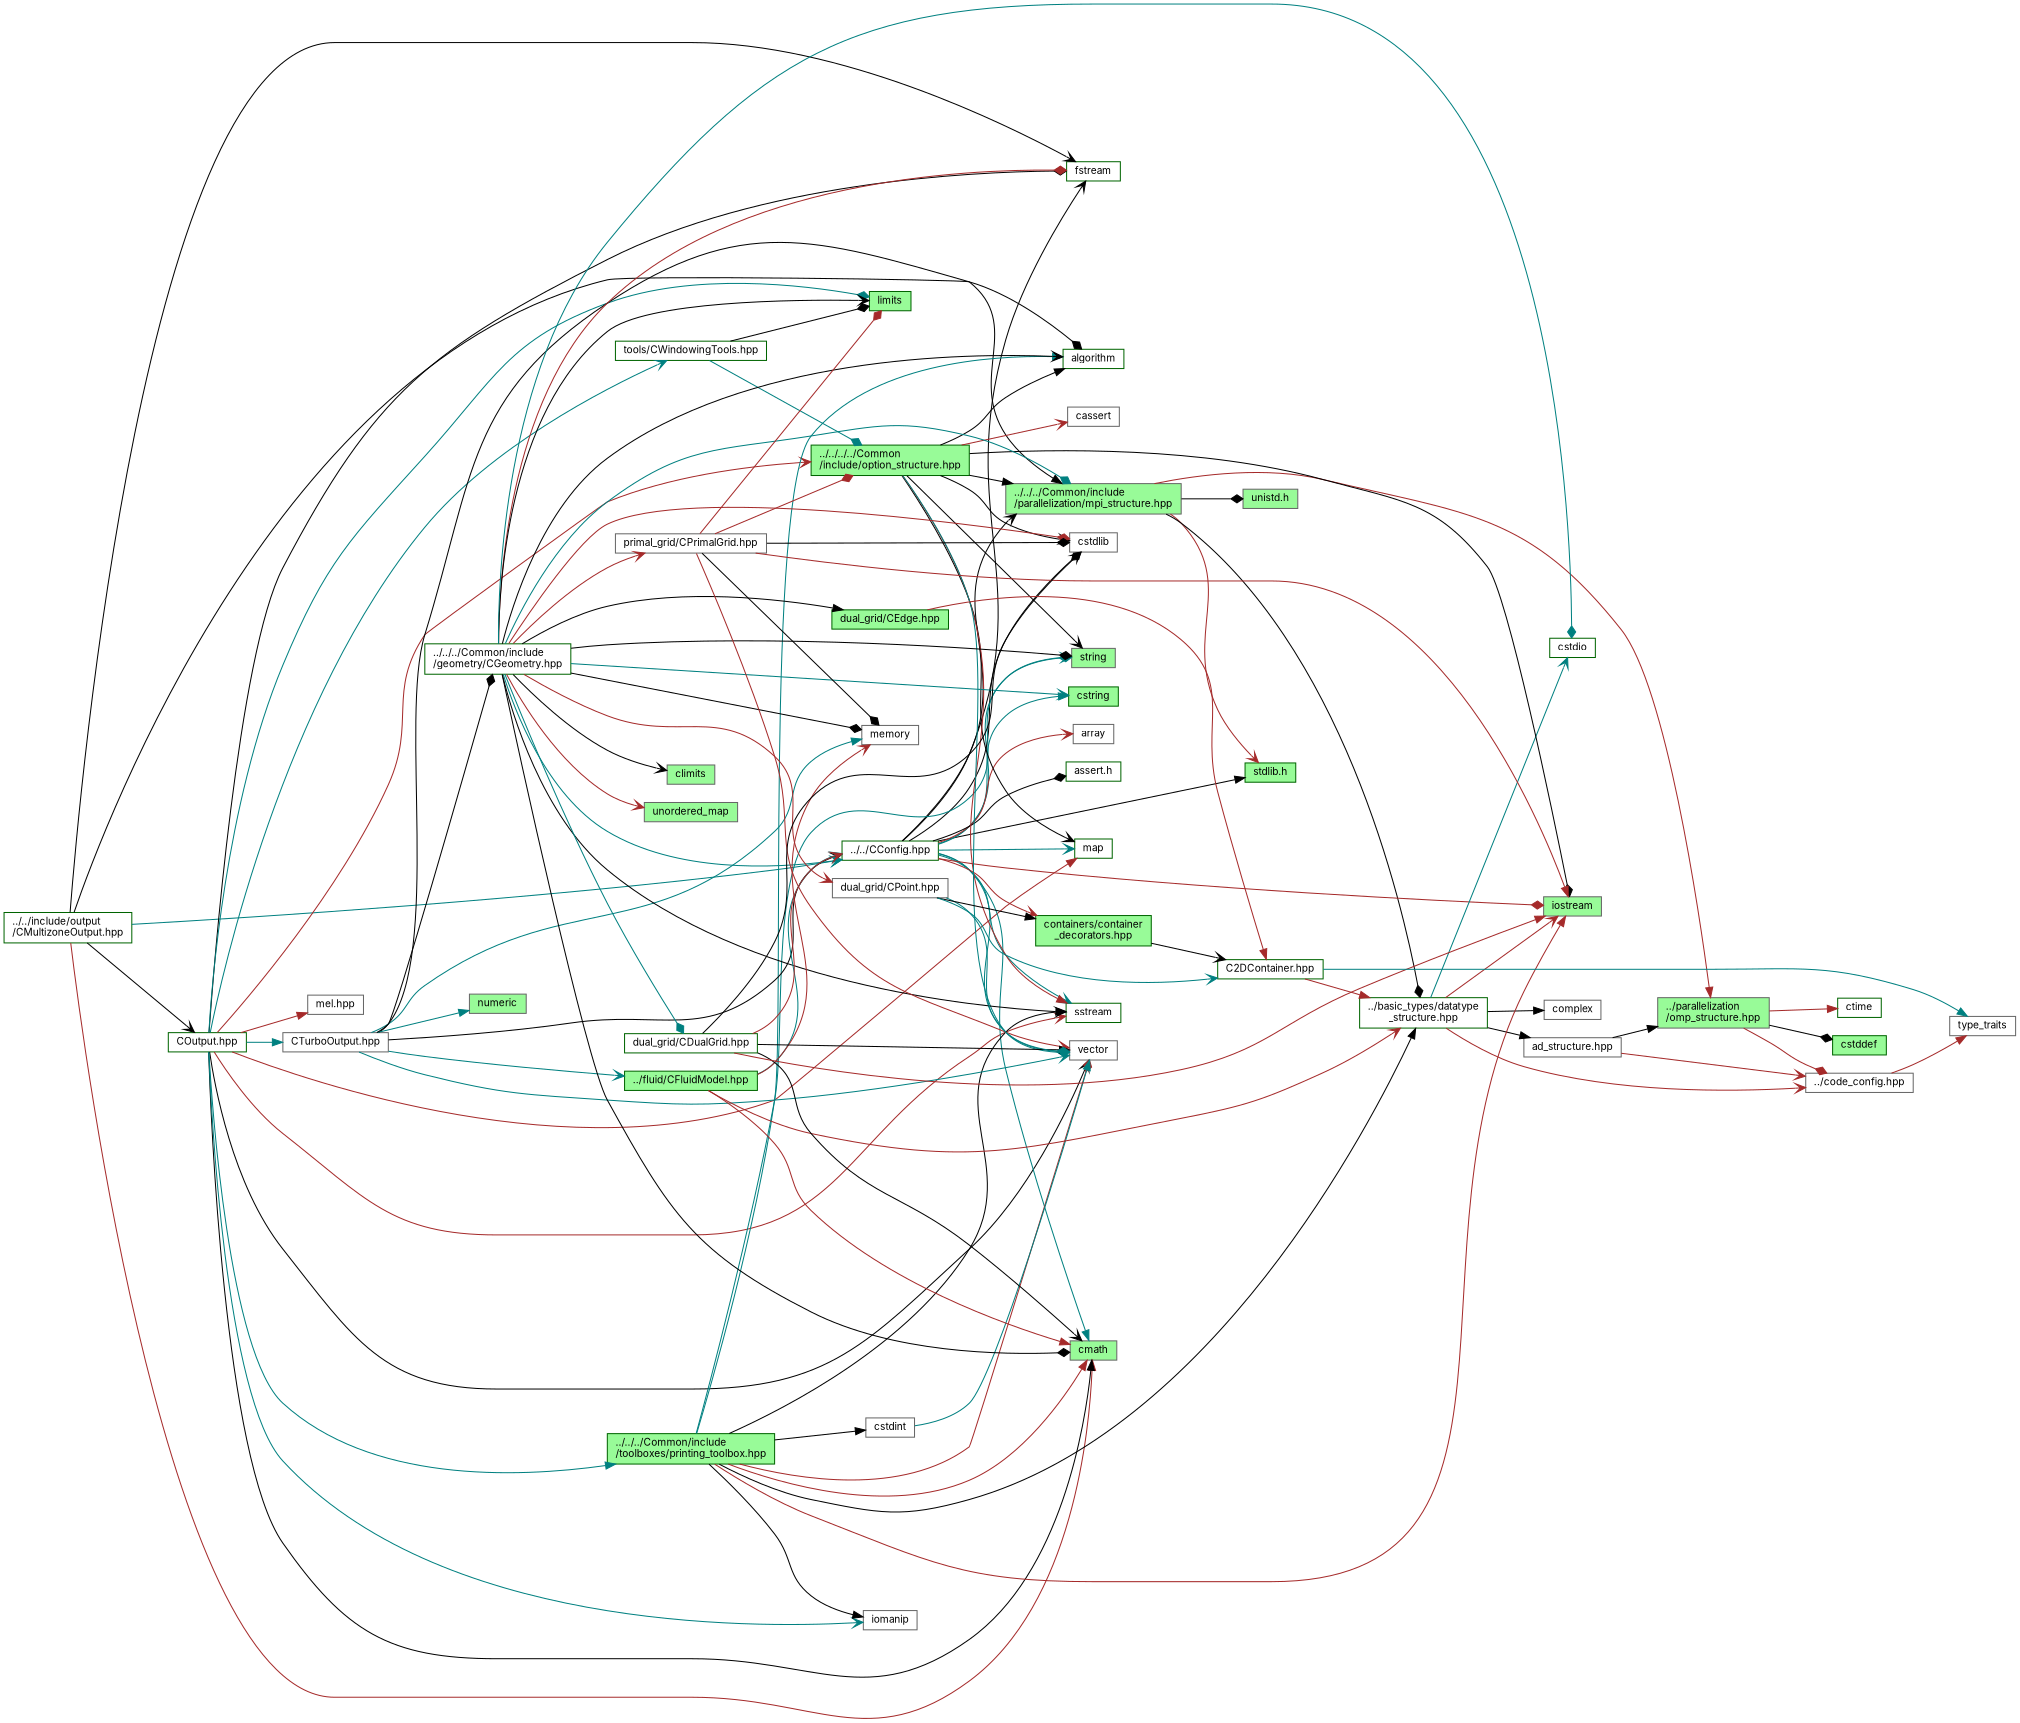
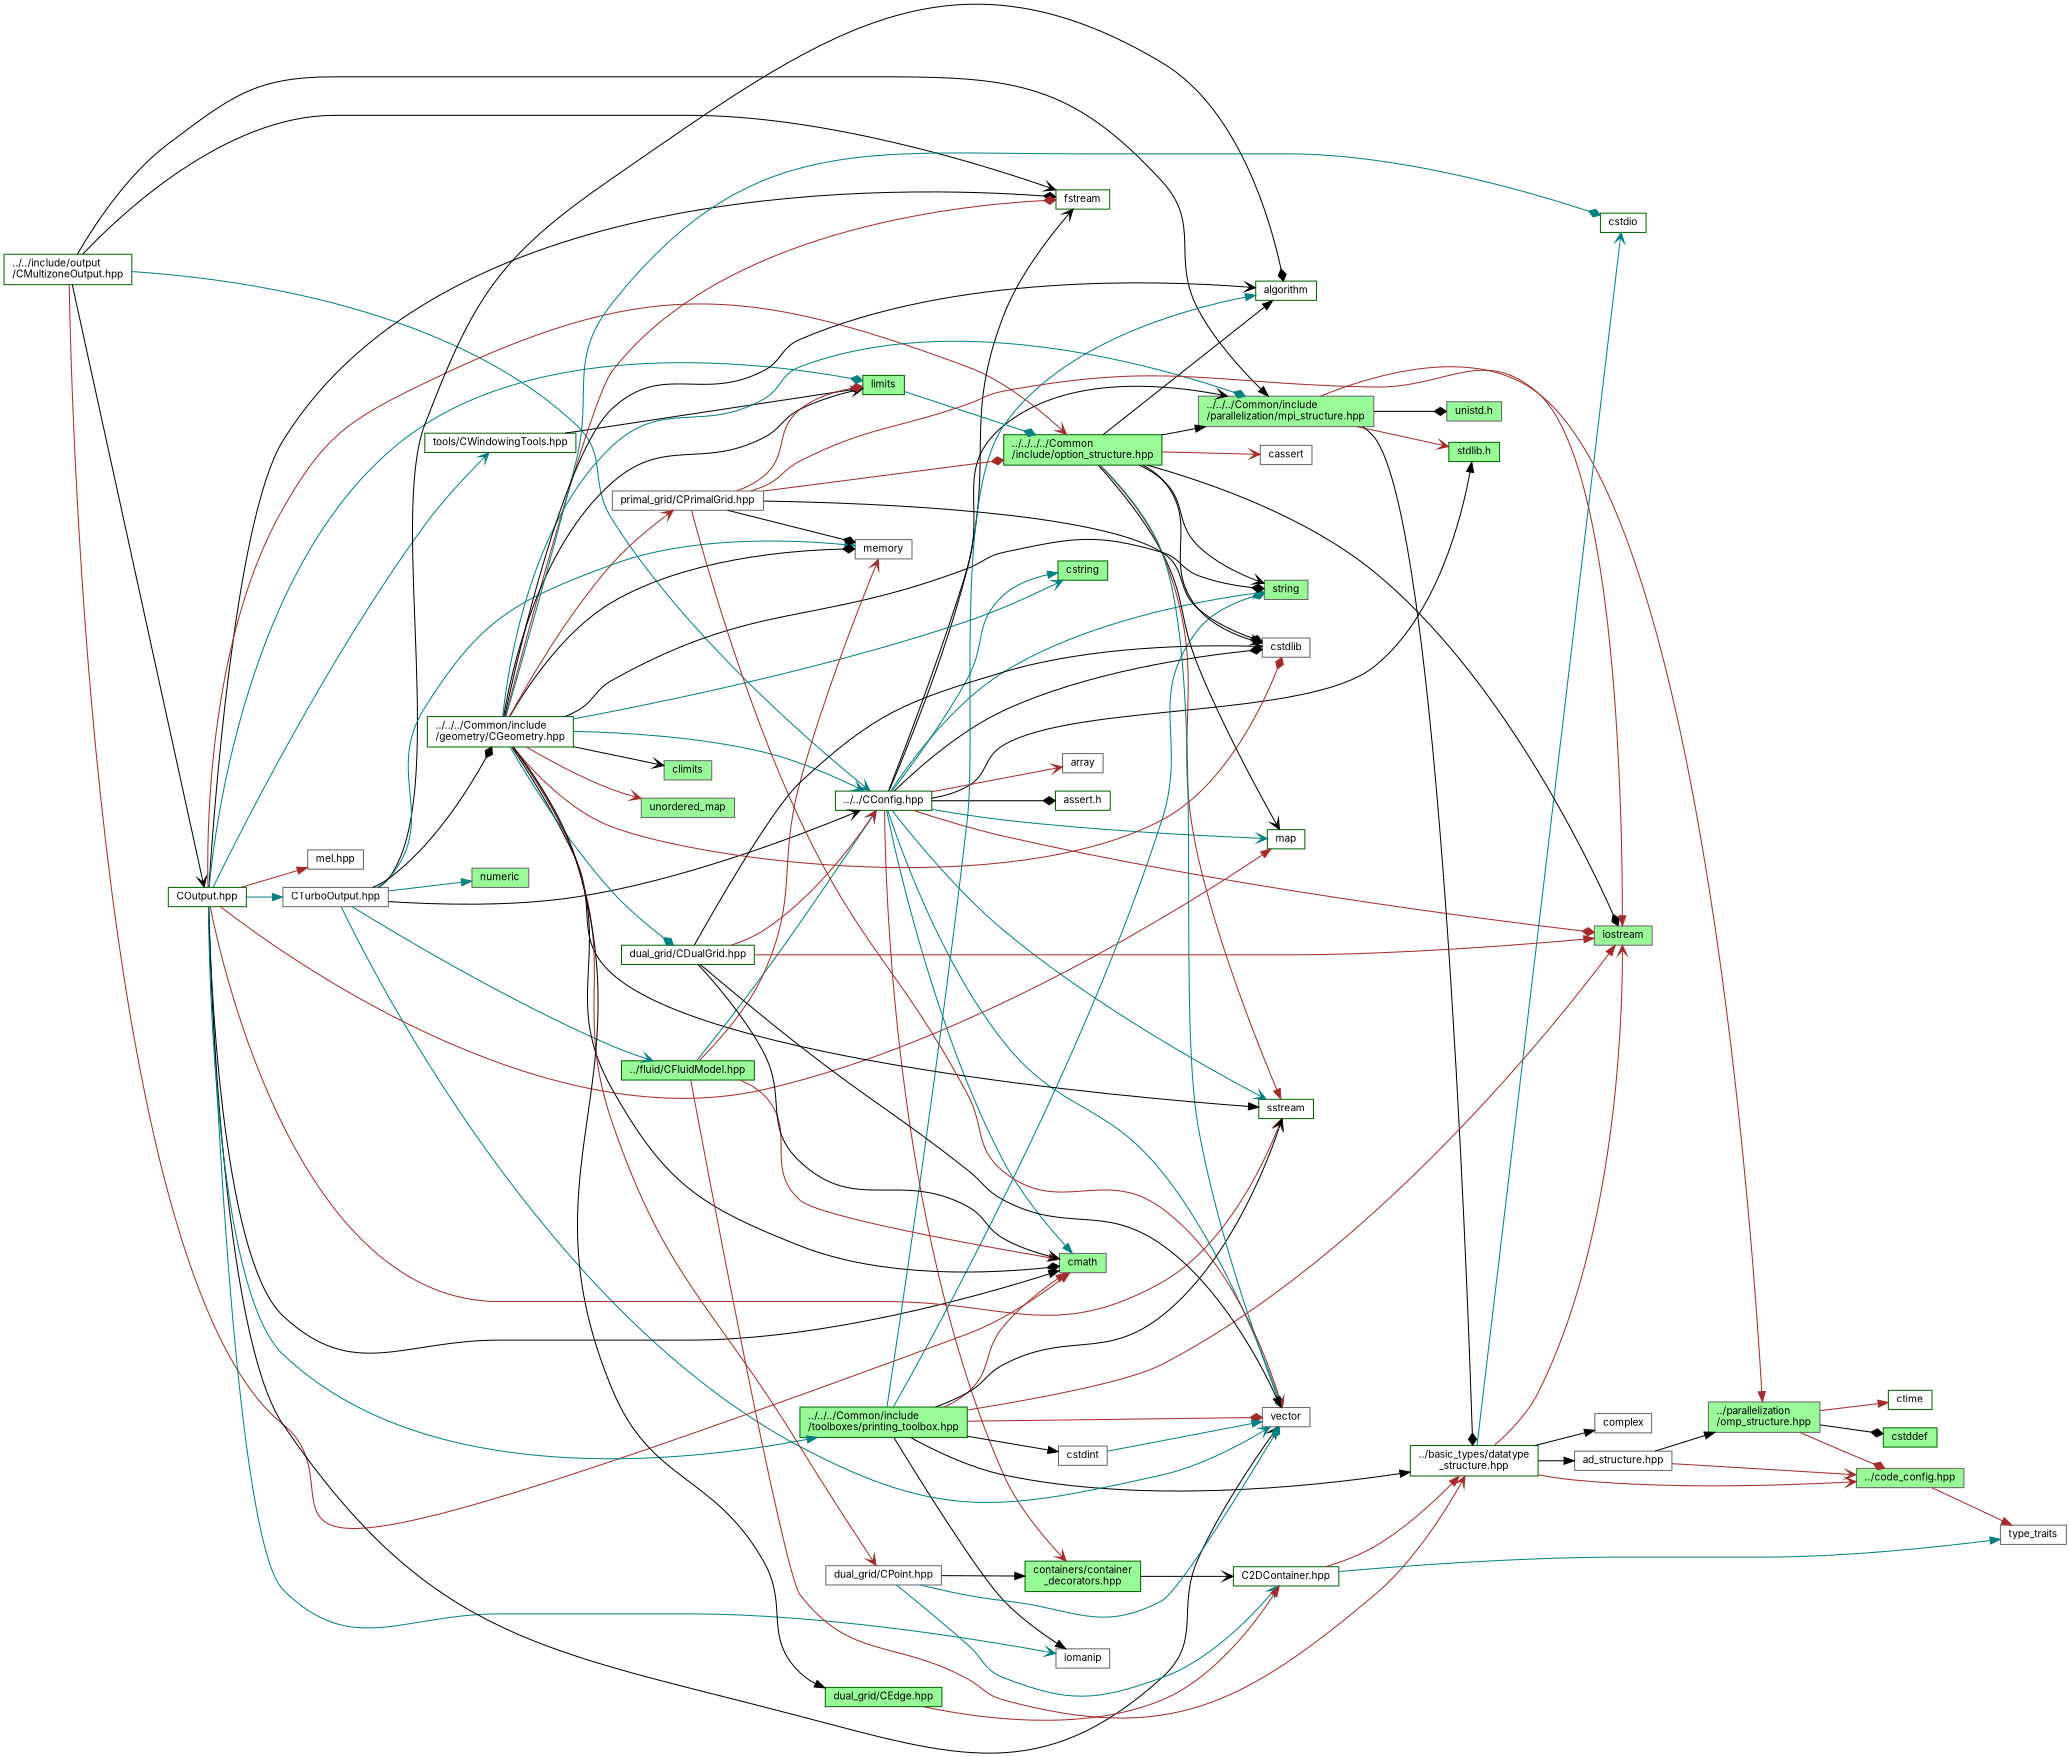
(780, 400) -> (967, 412)
(1859, 1083) -> (1910, 1478)
